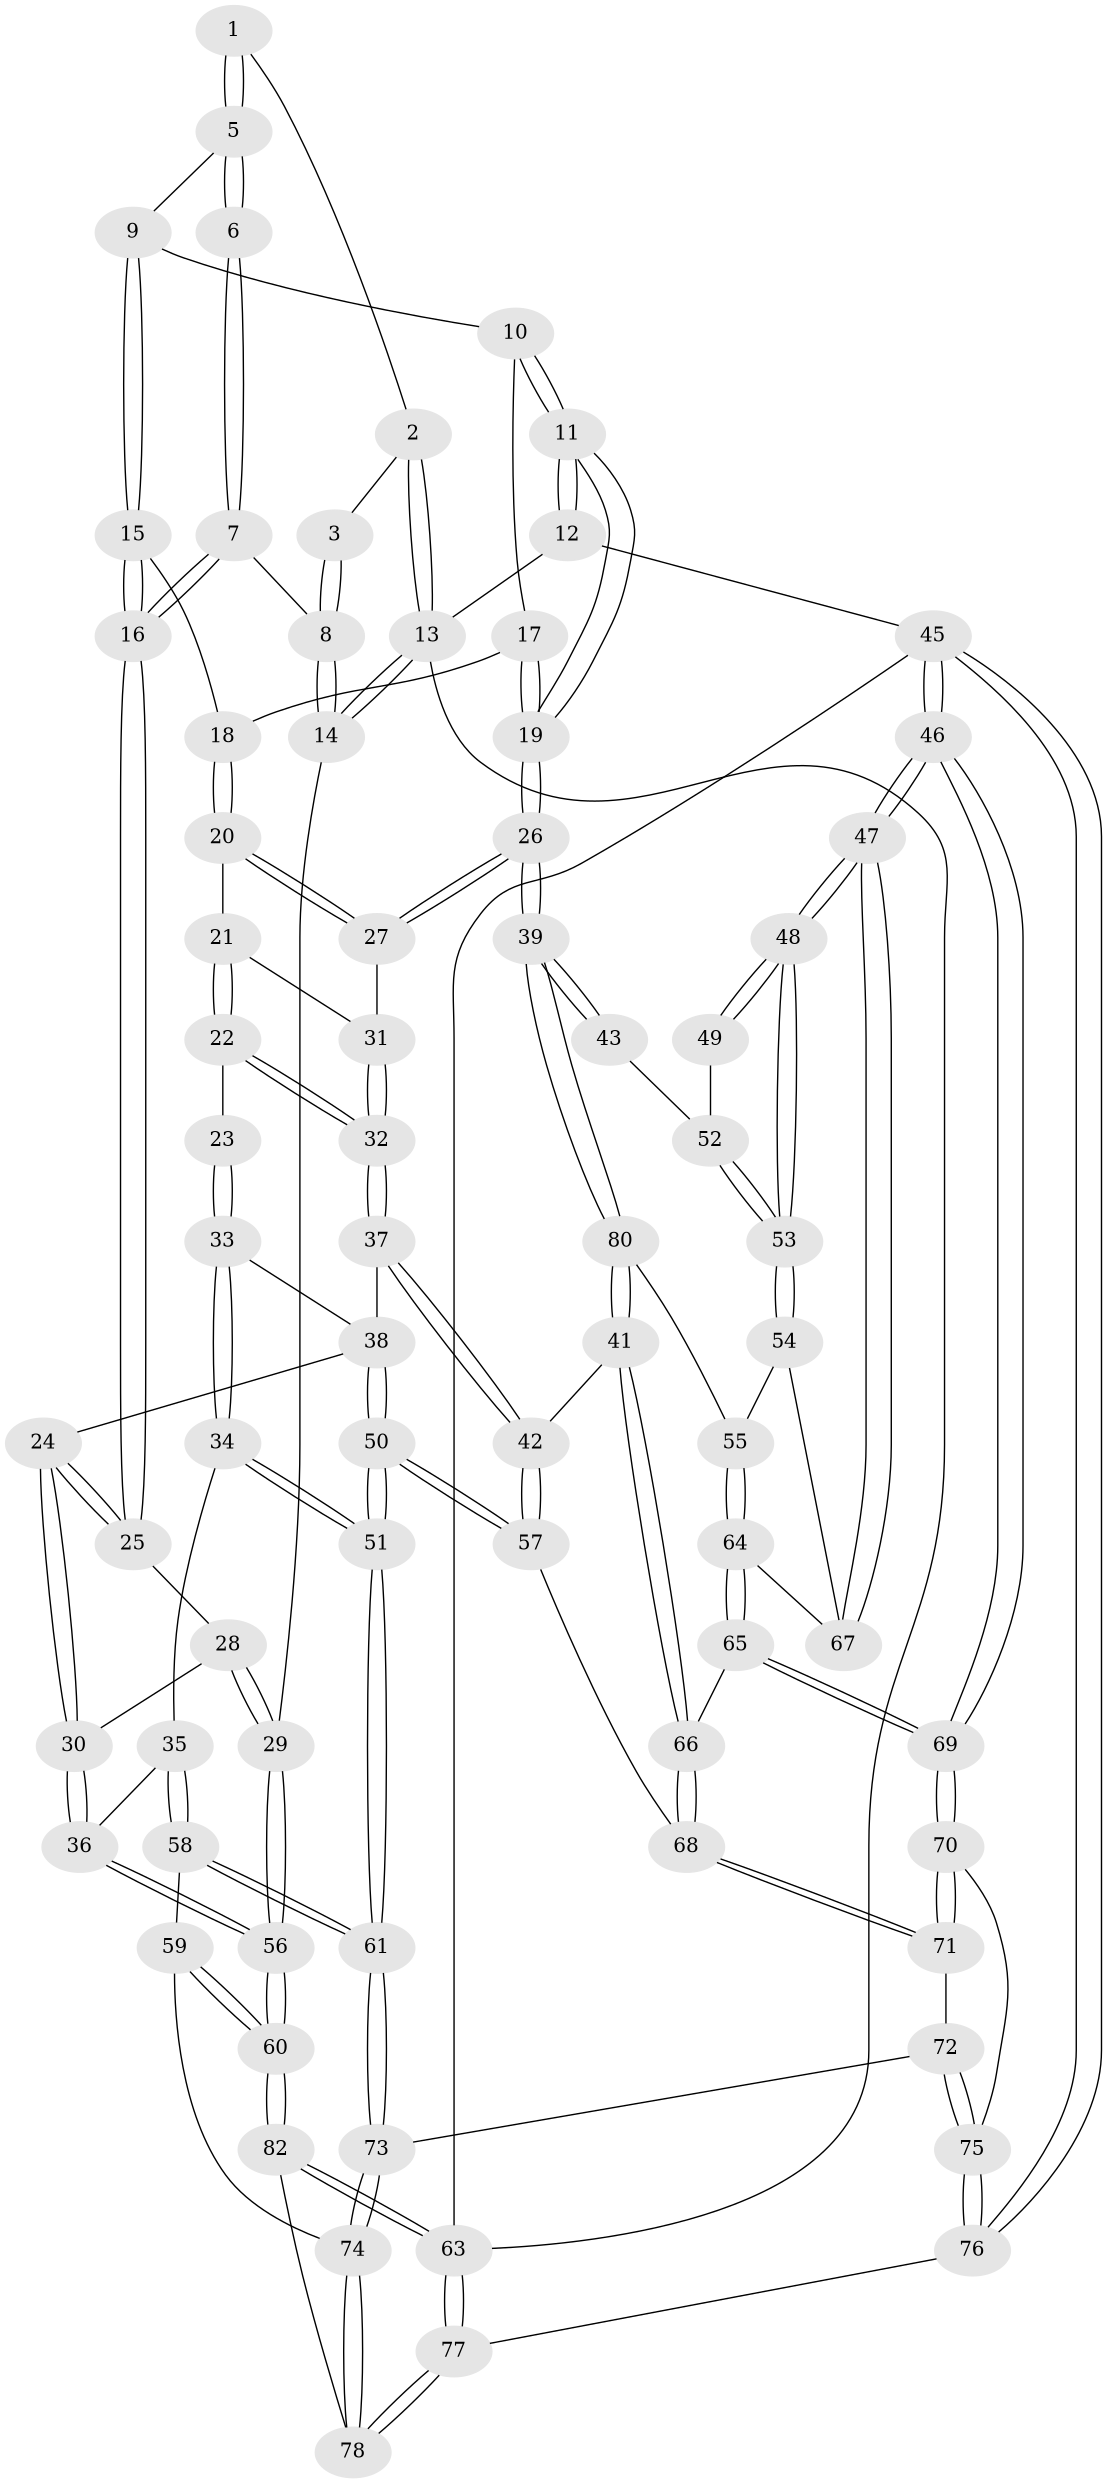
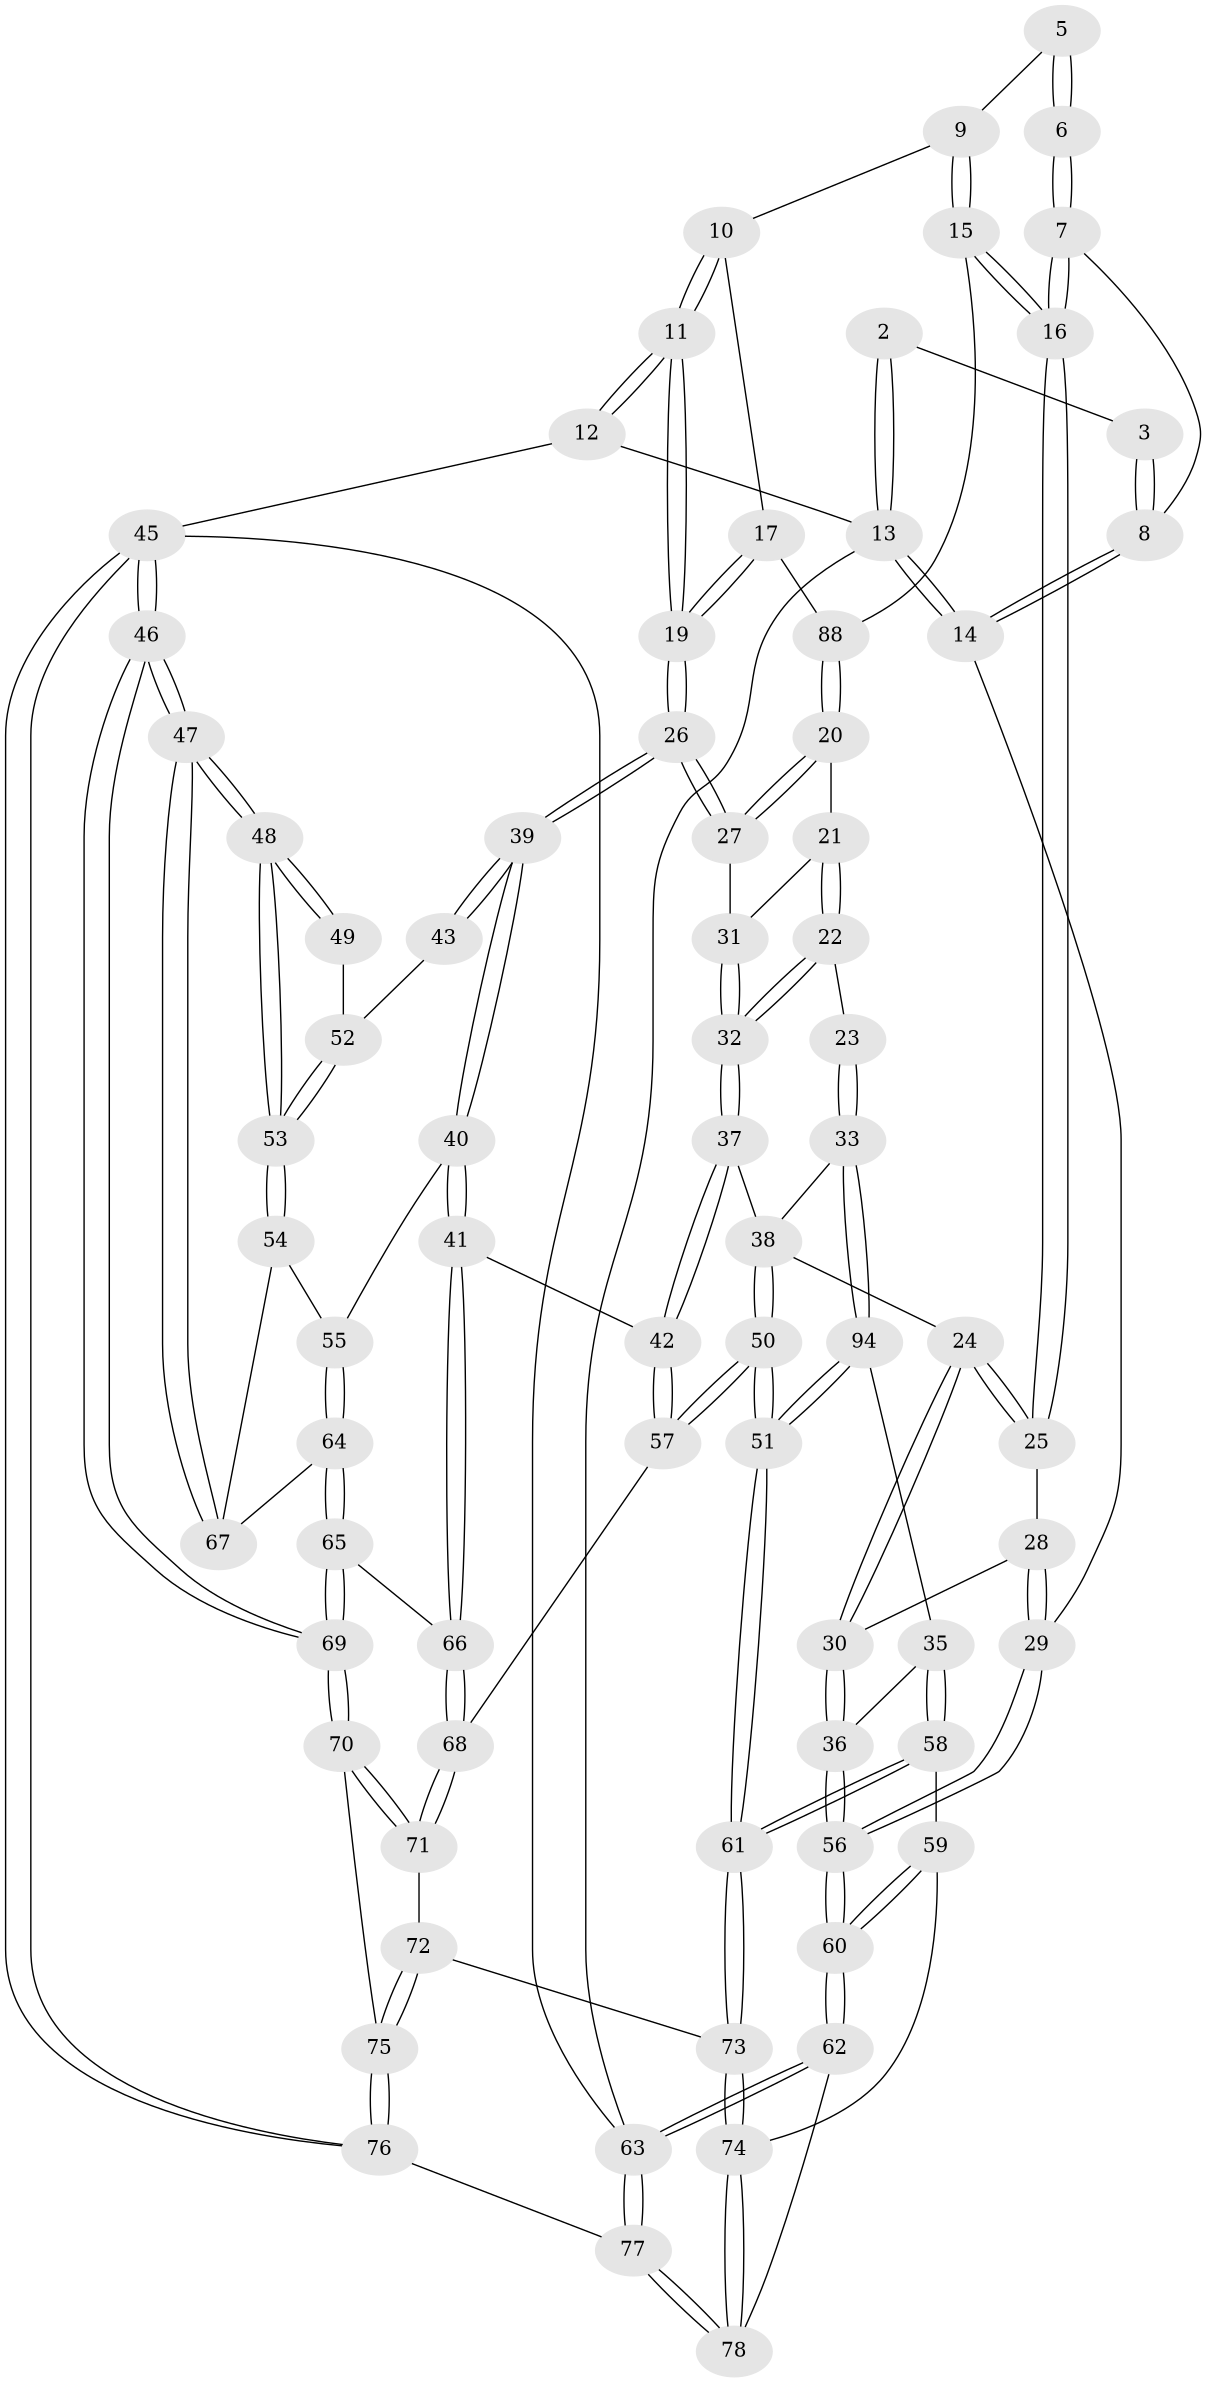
(234, 31) -> none
(223, 737) -> (831, 636)
(621, 1242) -> (457, 1141)
(223, 1443) -> (865, 1343)
(276, 2150) -> (835, 2049)
